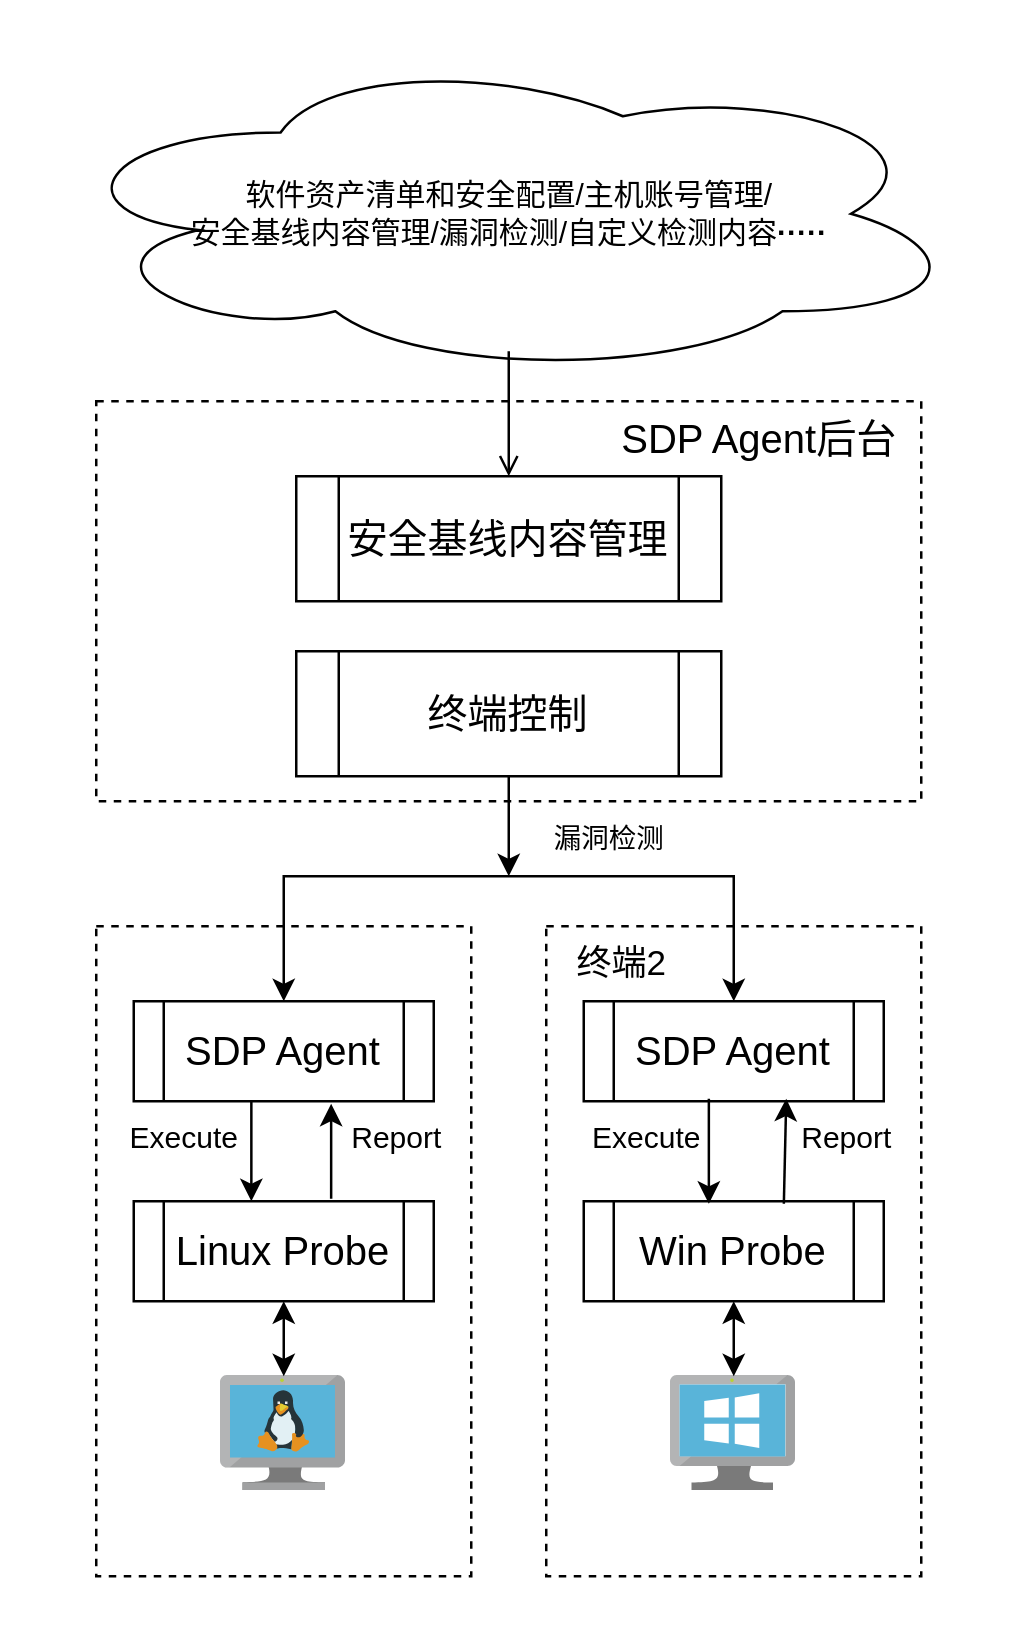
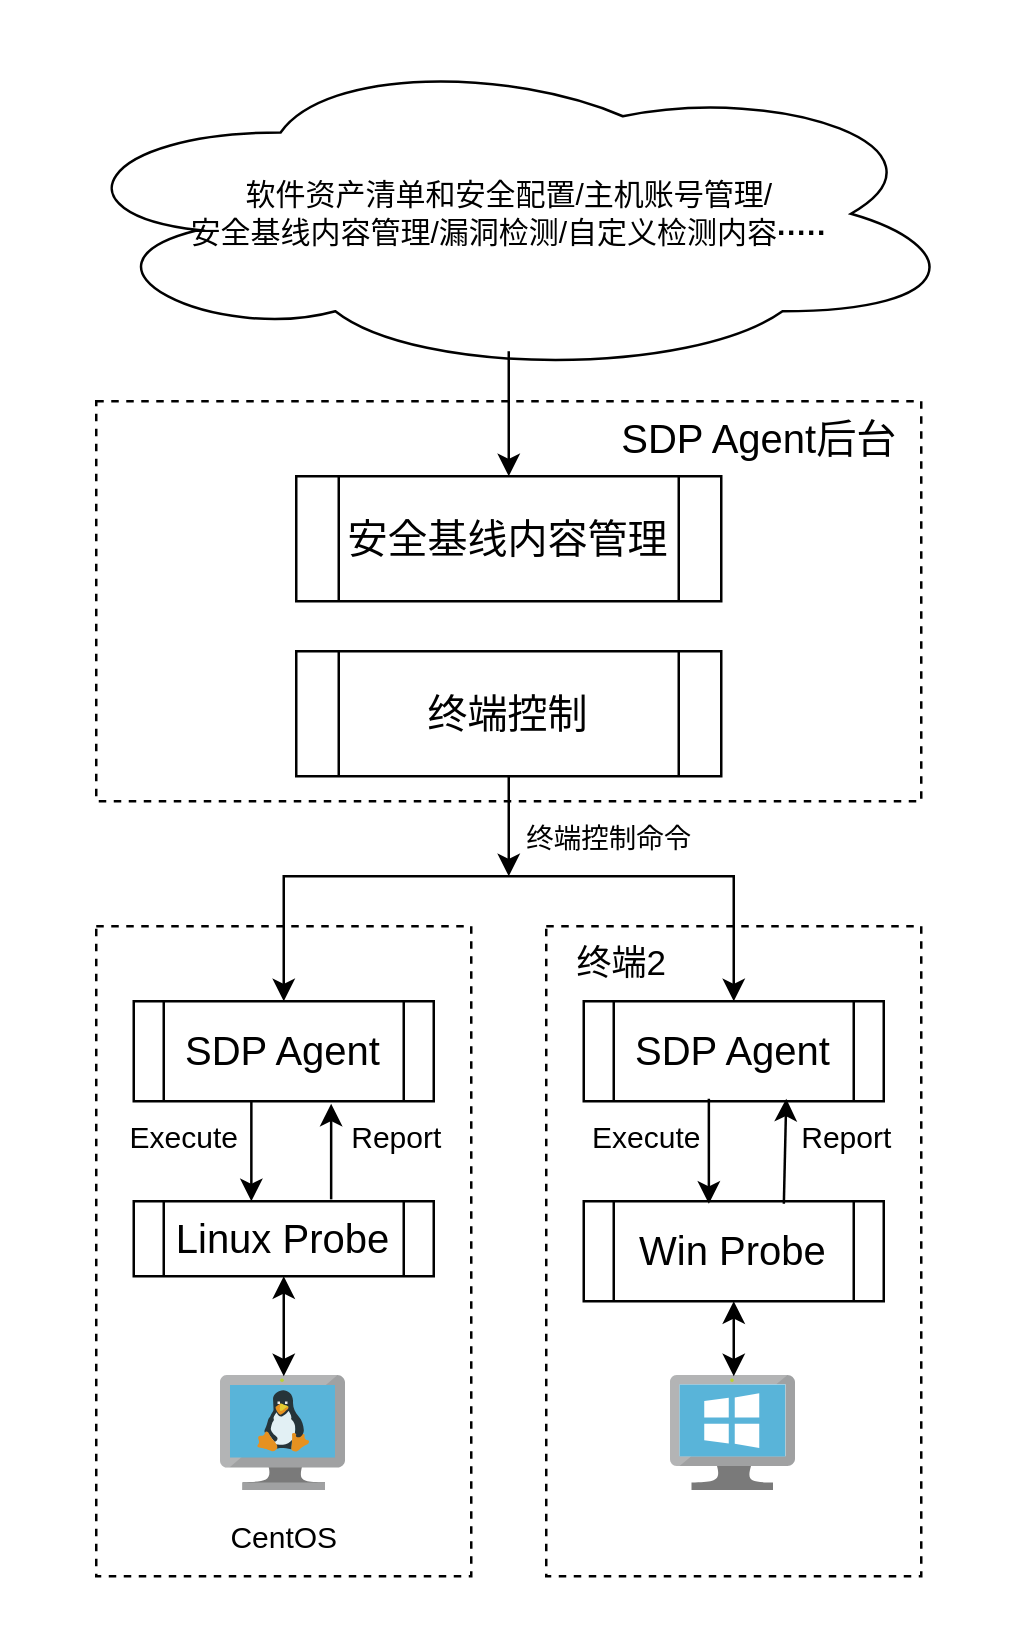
(509, 462) -> (509, 458)
(610, 839) -> (610, 839)
(284, 1251) -> (284, 1239)
none -> (284, 1539)
